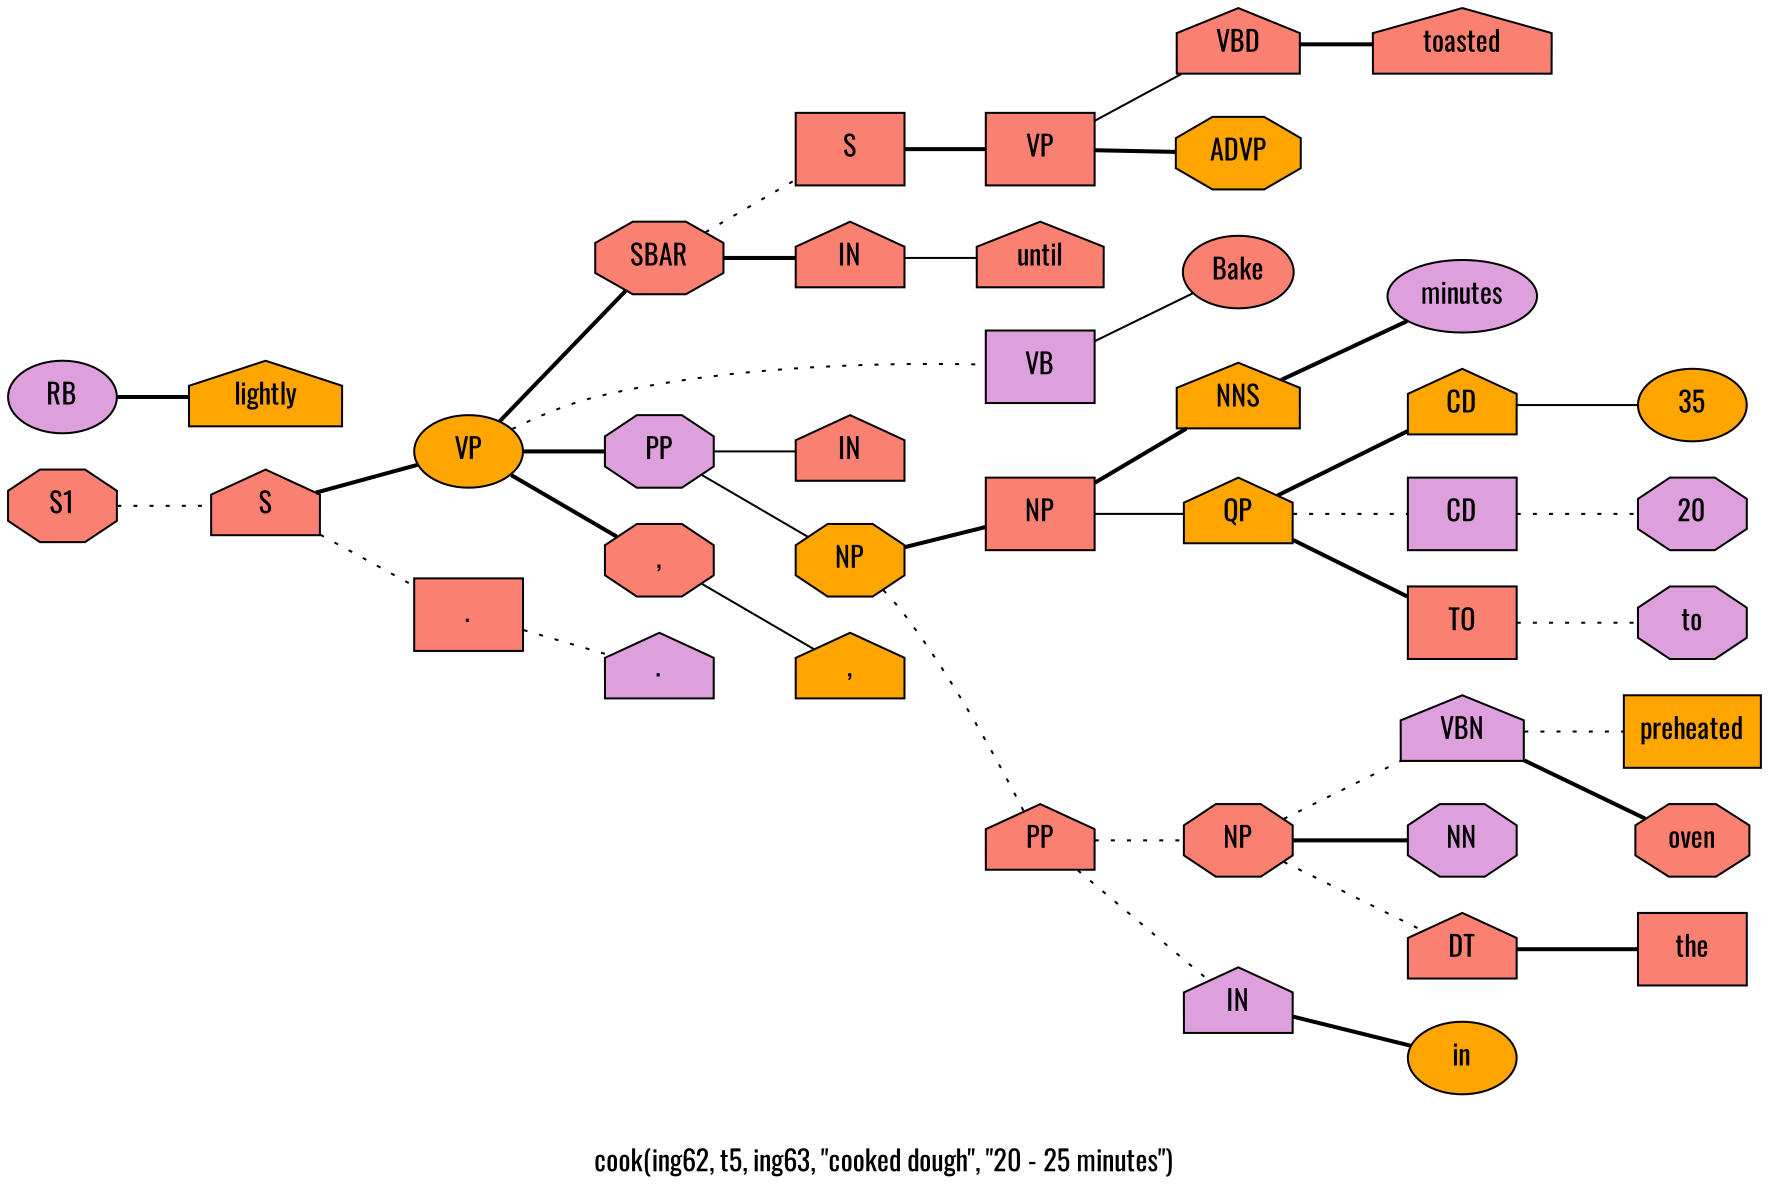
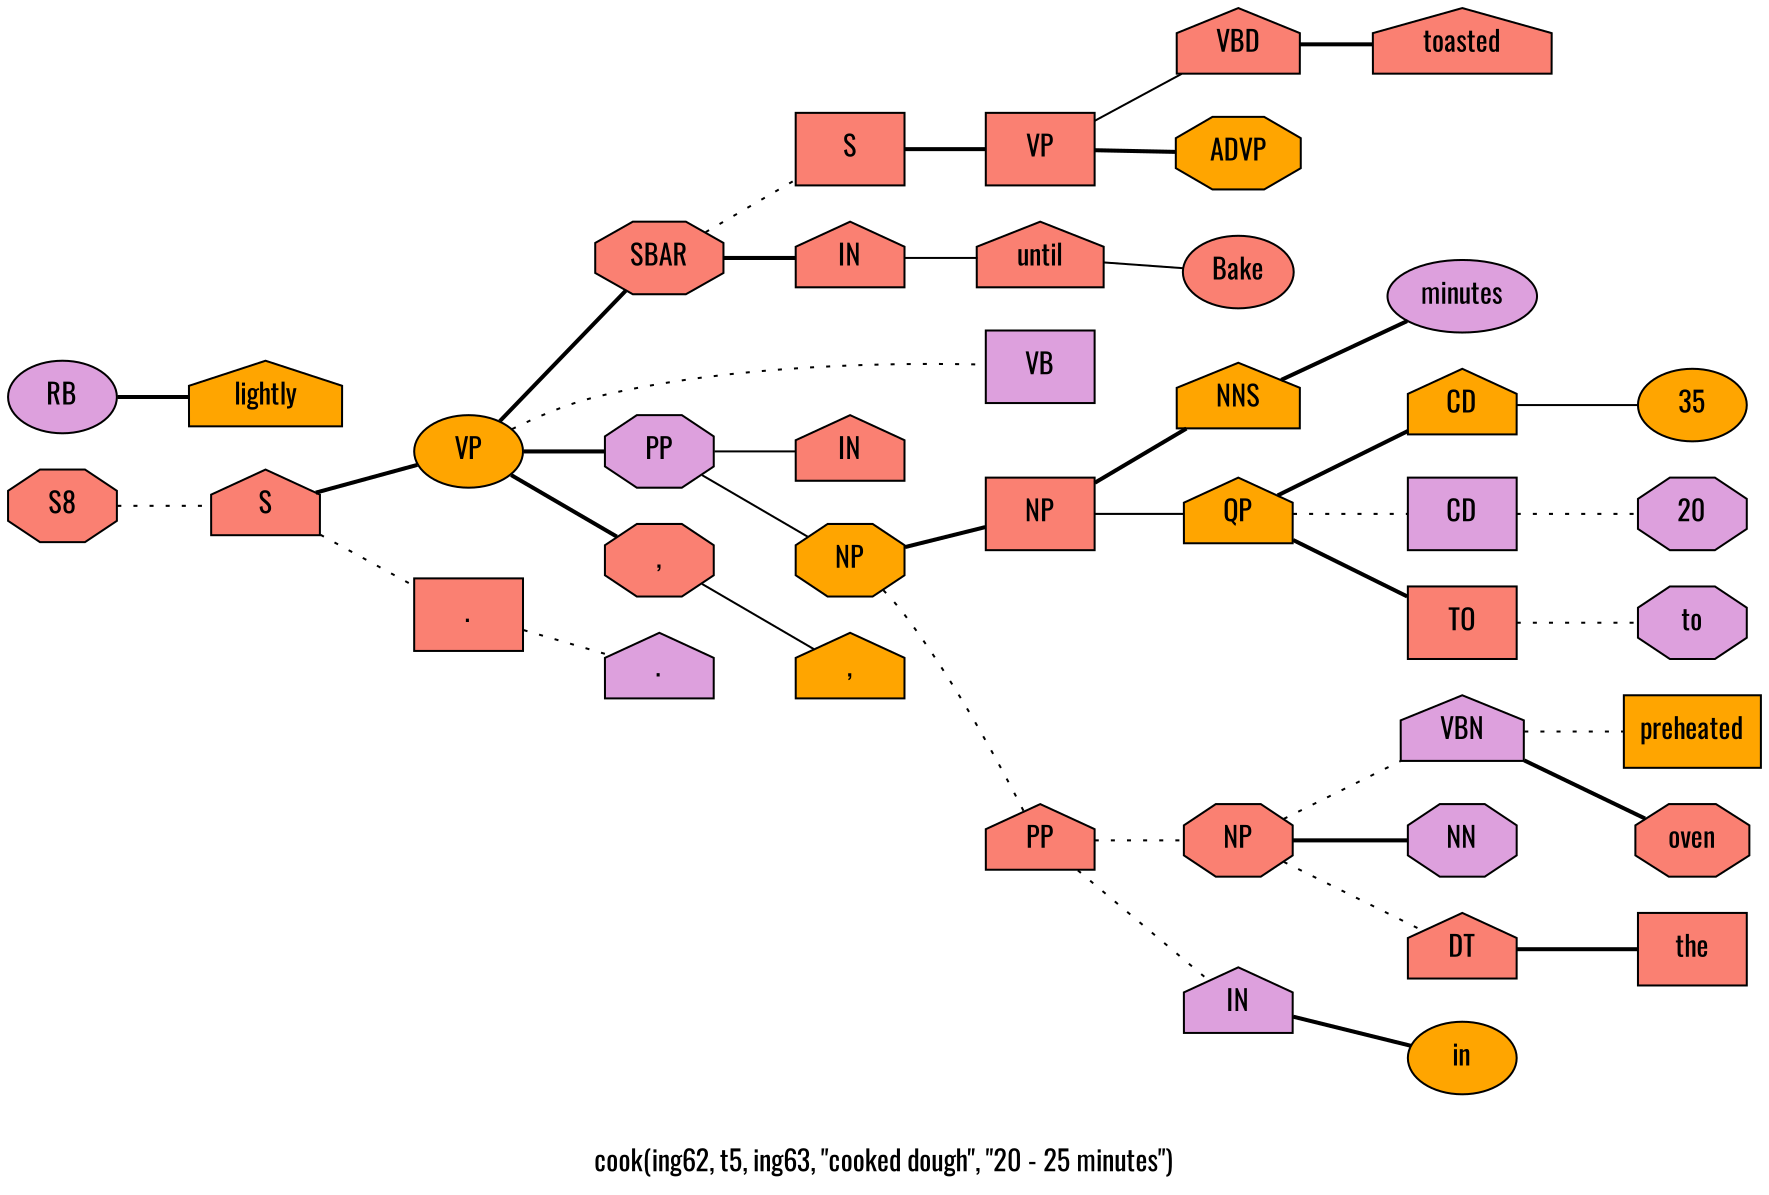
(1144, 317) -> (1143, 265)
(62, 506) -> (62, 506)
